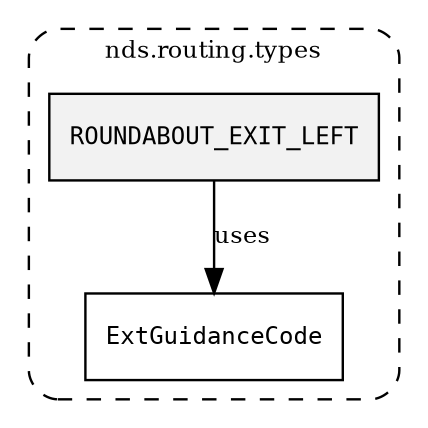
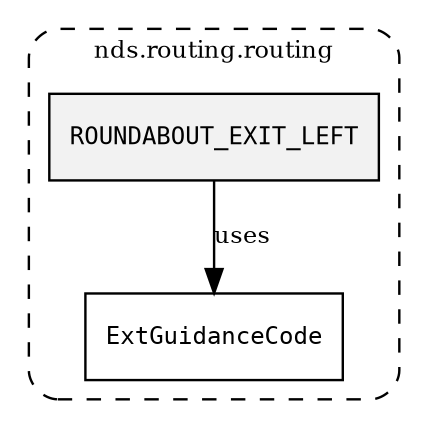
(214, 52) -> (214, 52)
